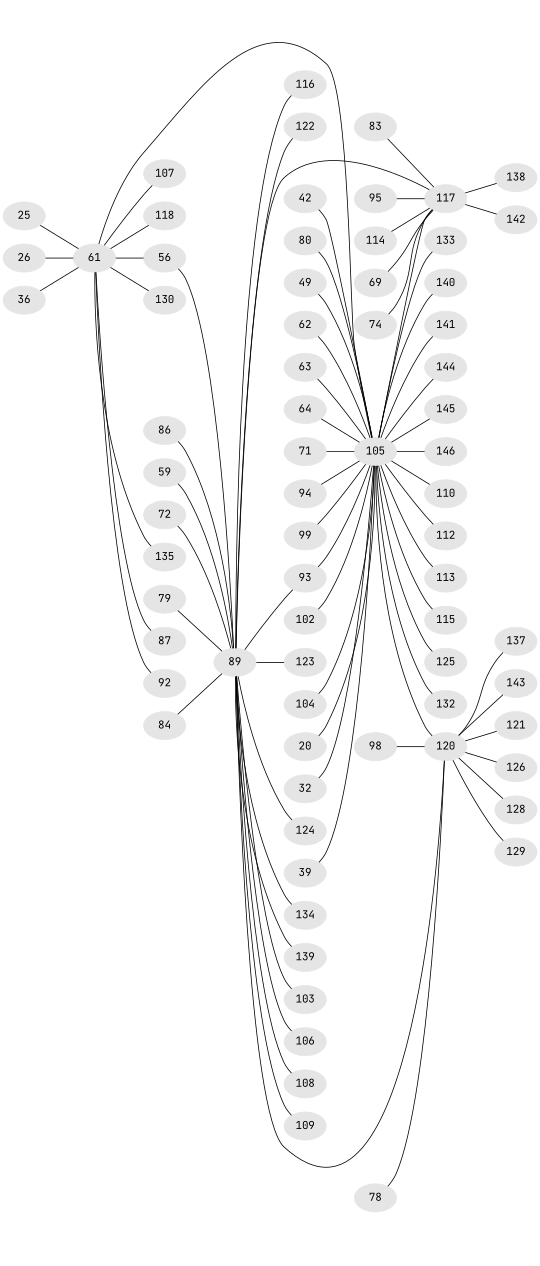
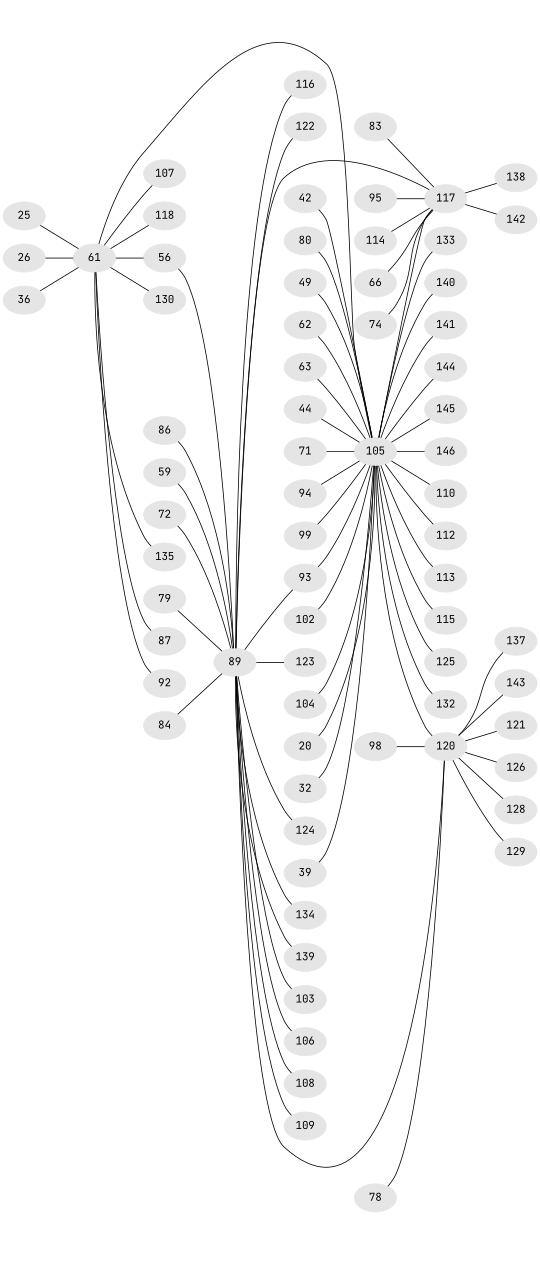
(375, 283) -> (375, 283)
(305, 409) -> (305, 409)
